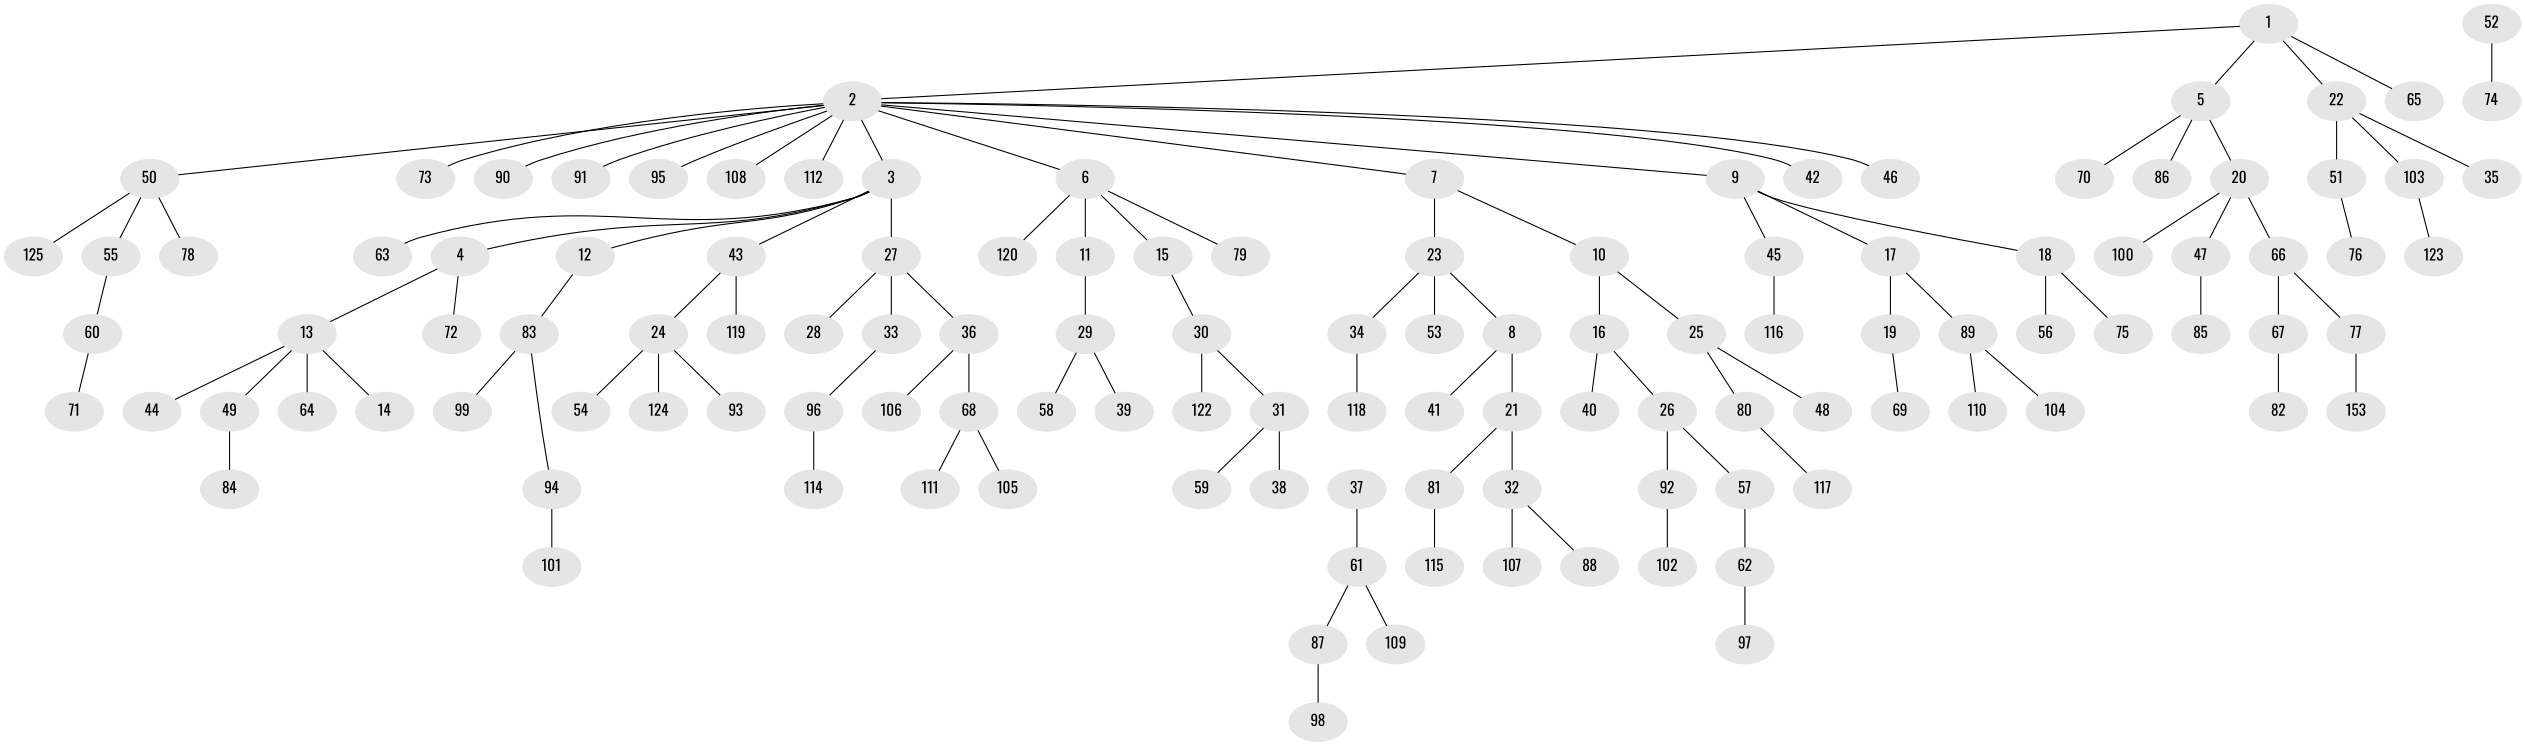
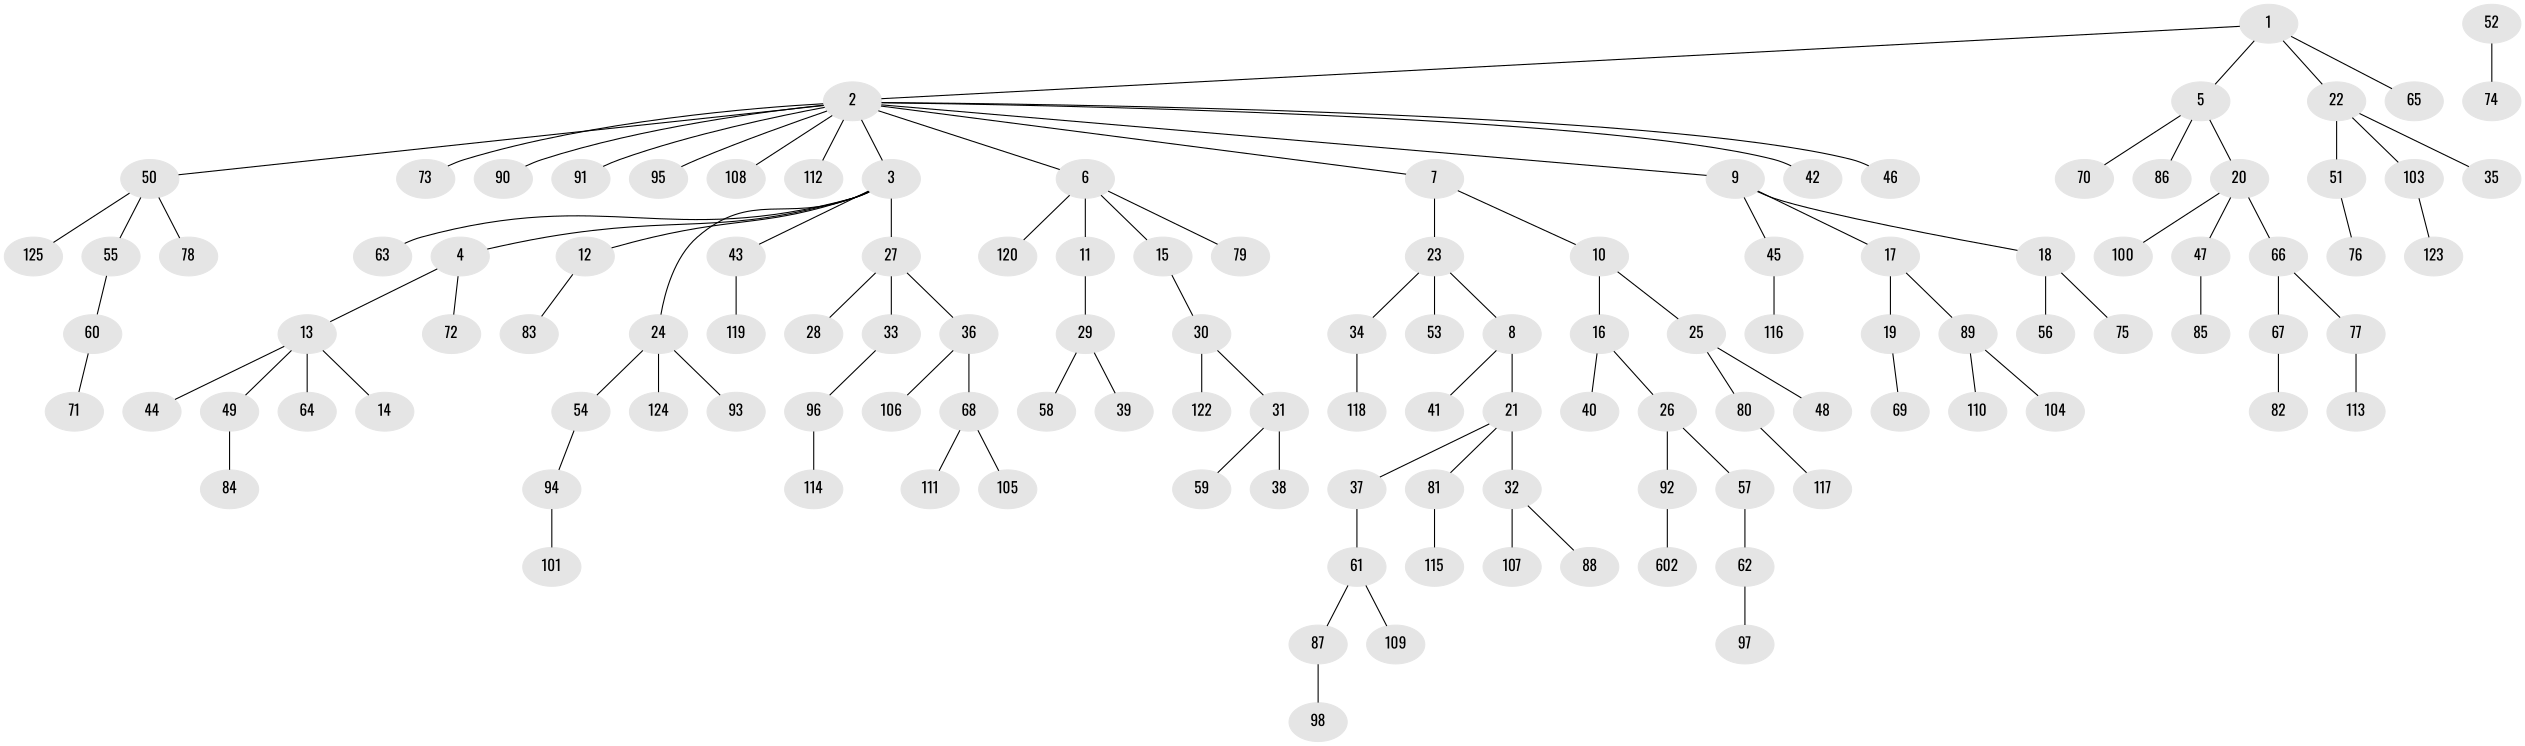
(697, 295) -> (697, 237)
(462, 412) -> none
(539, 412) -> (566, 450)
(2356, 412) -> (2356, 412)
none -> (1435, 450)
(1667, 567) -> (1667, 567)
